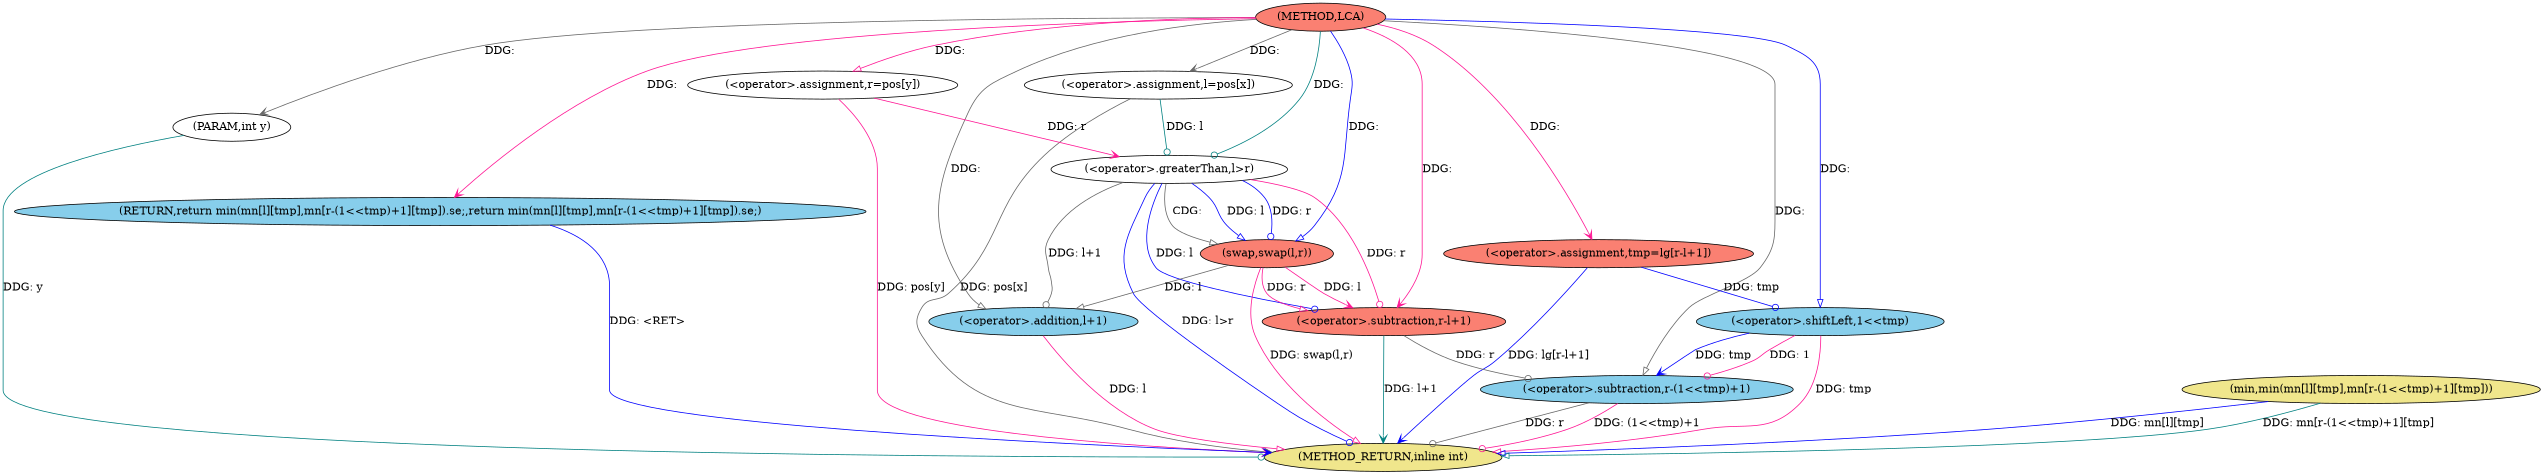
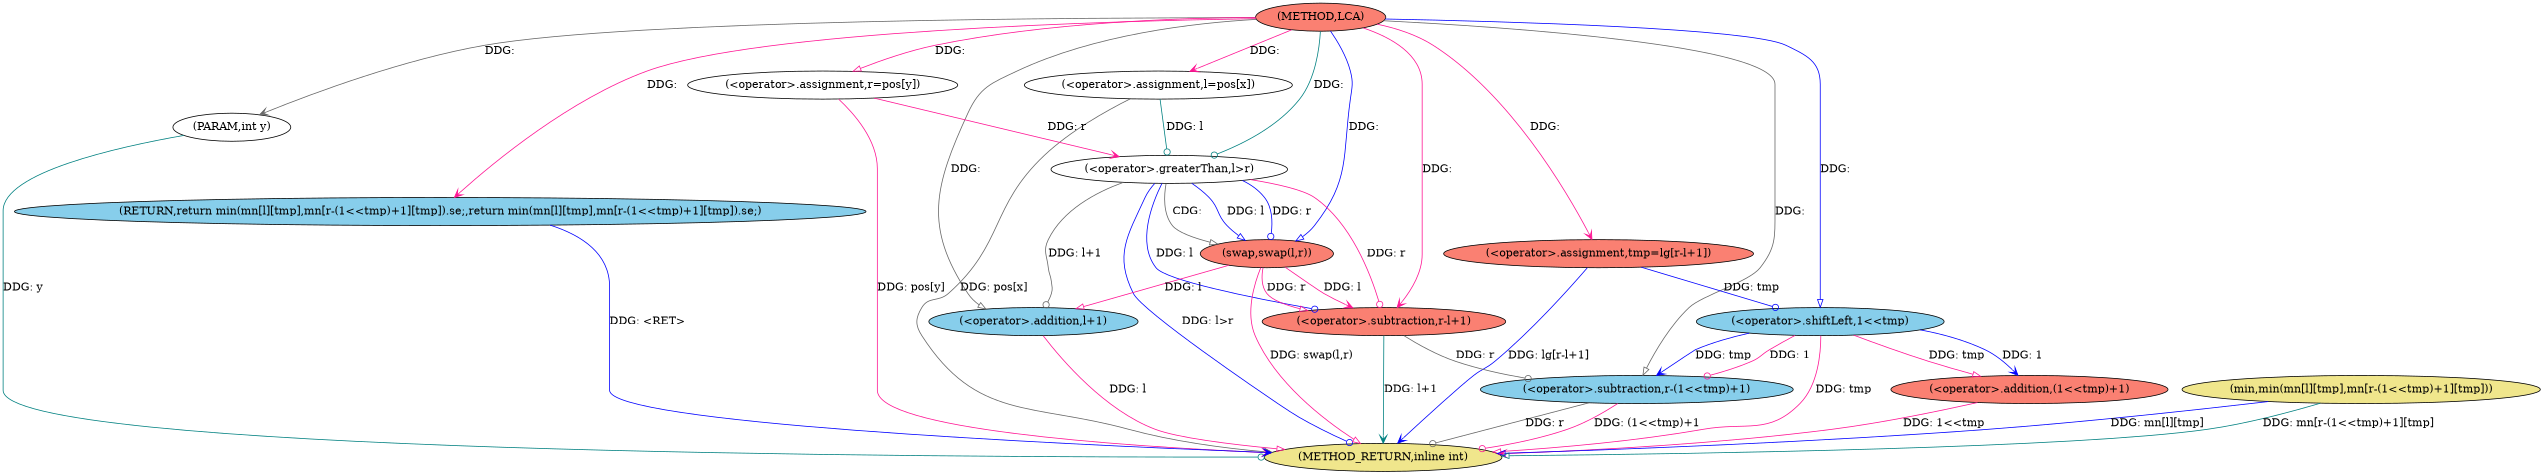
(1245, 49) -> (1245, 49)
(1156, 286) -> (1156, 286)
none -> (2029, 389)
